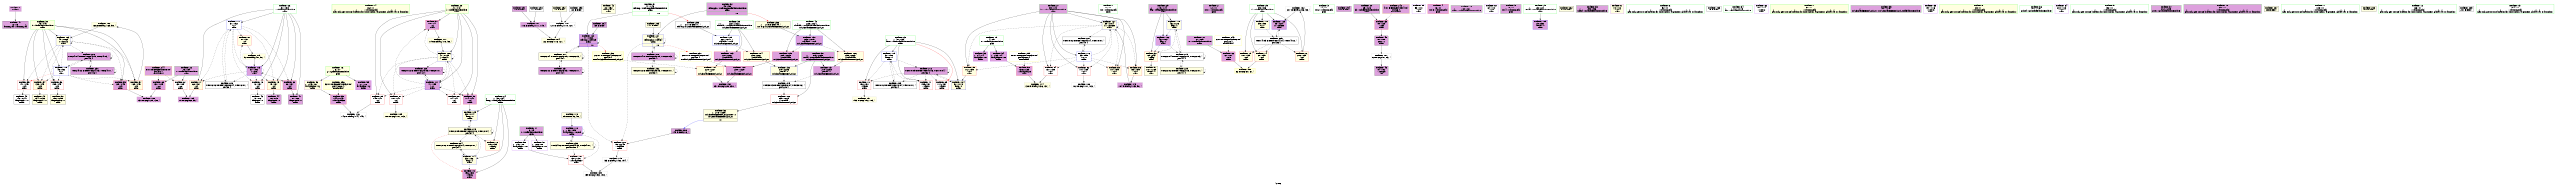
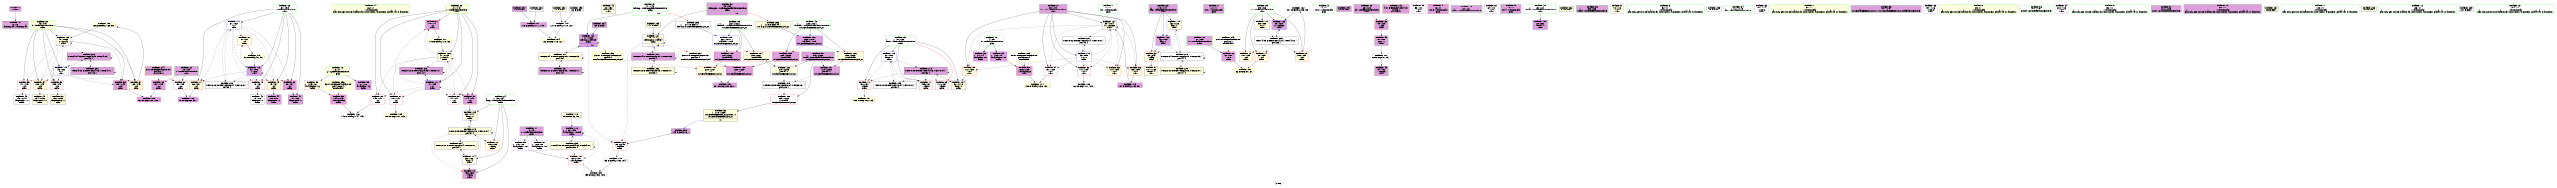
(1381, 74) -> (1381, 74)
